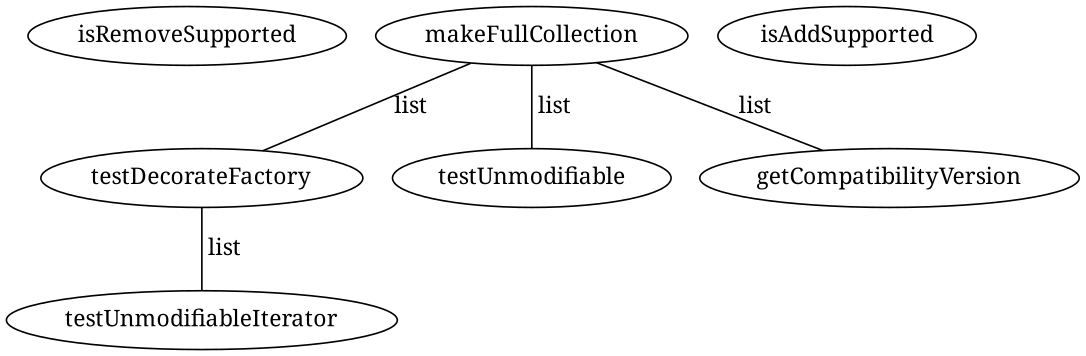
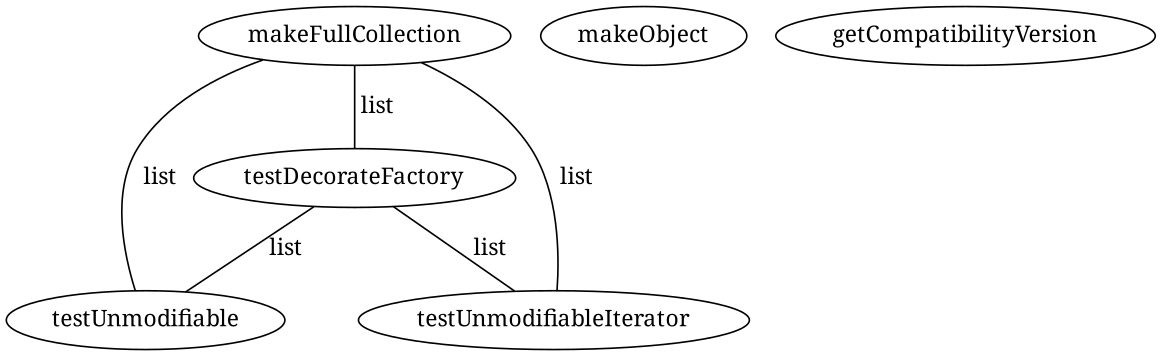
(187, 36) -> none
none -> (644, 36)
(847, 36) -> none
(710, 107) -> (532, 151)
none -> (250, 249)
